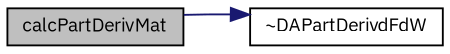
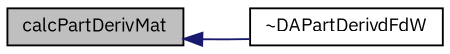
(207, 14) -> (226, 39)
